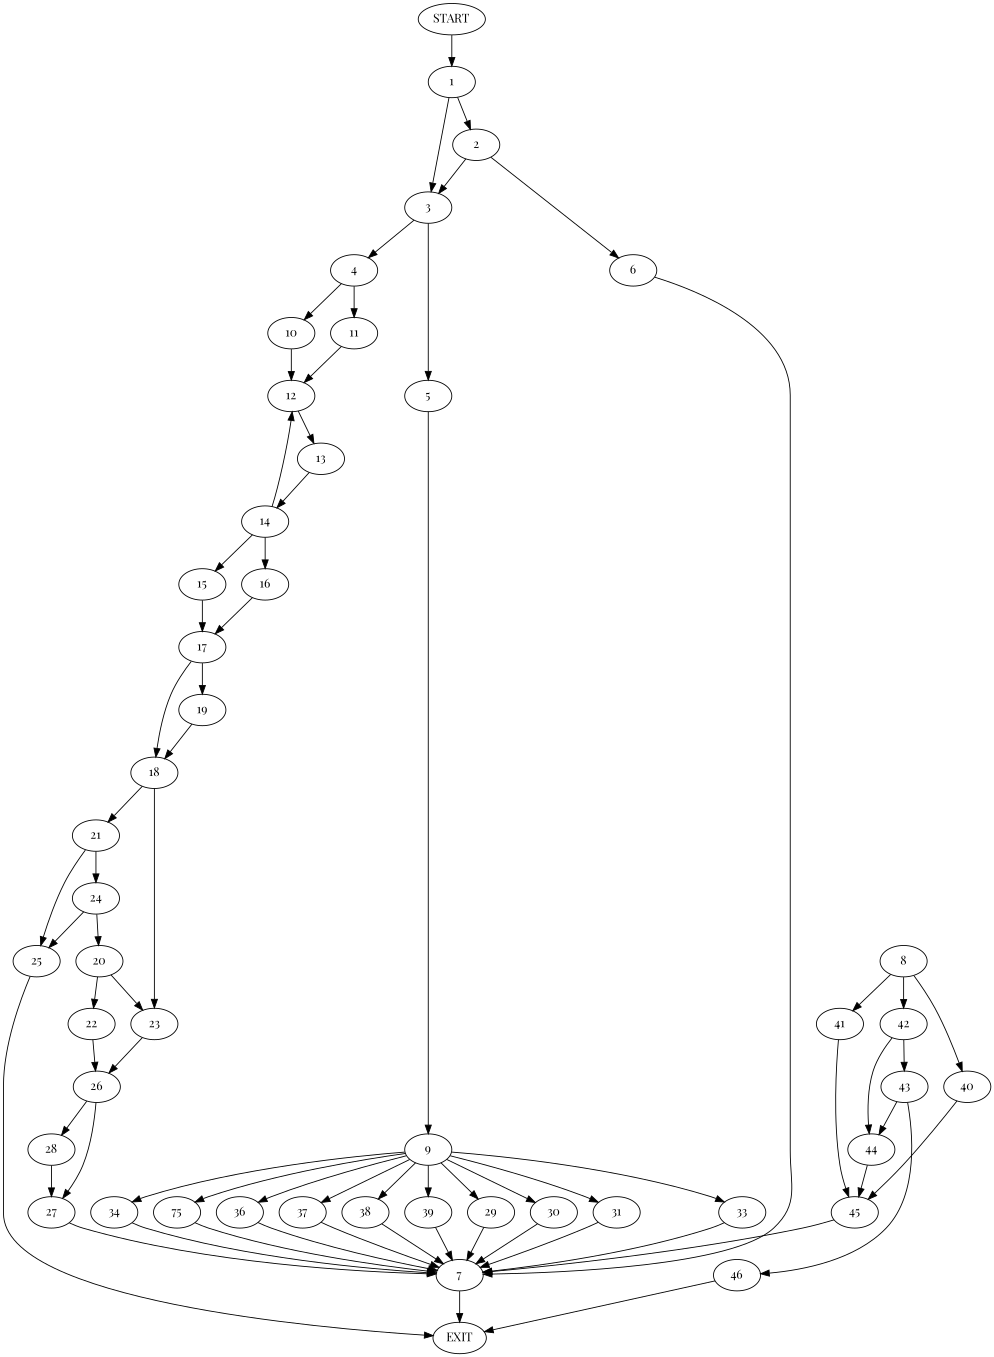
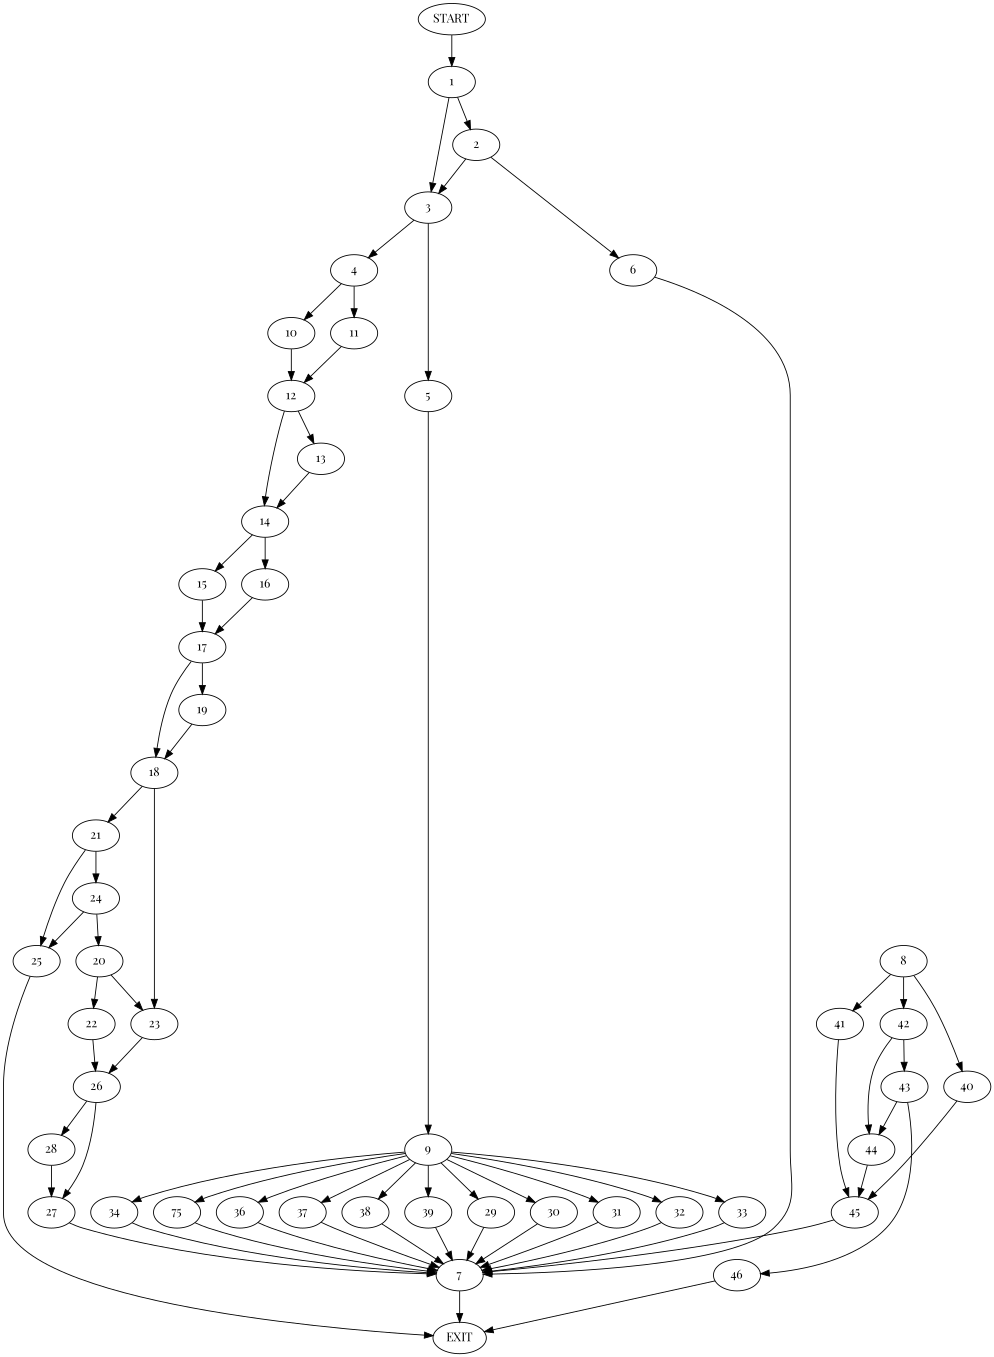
(283, 464) -> (273, 454)
none -> (679, 1212)
